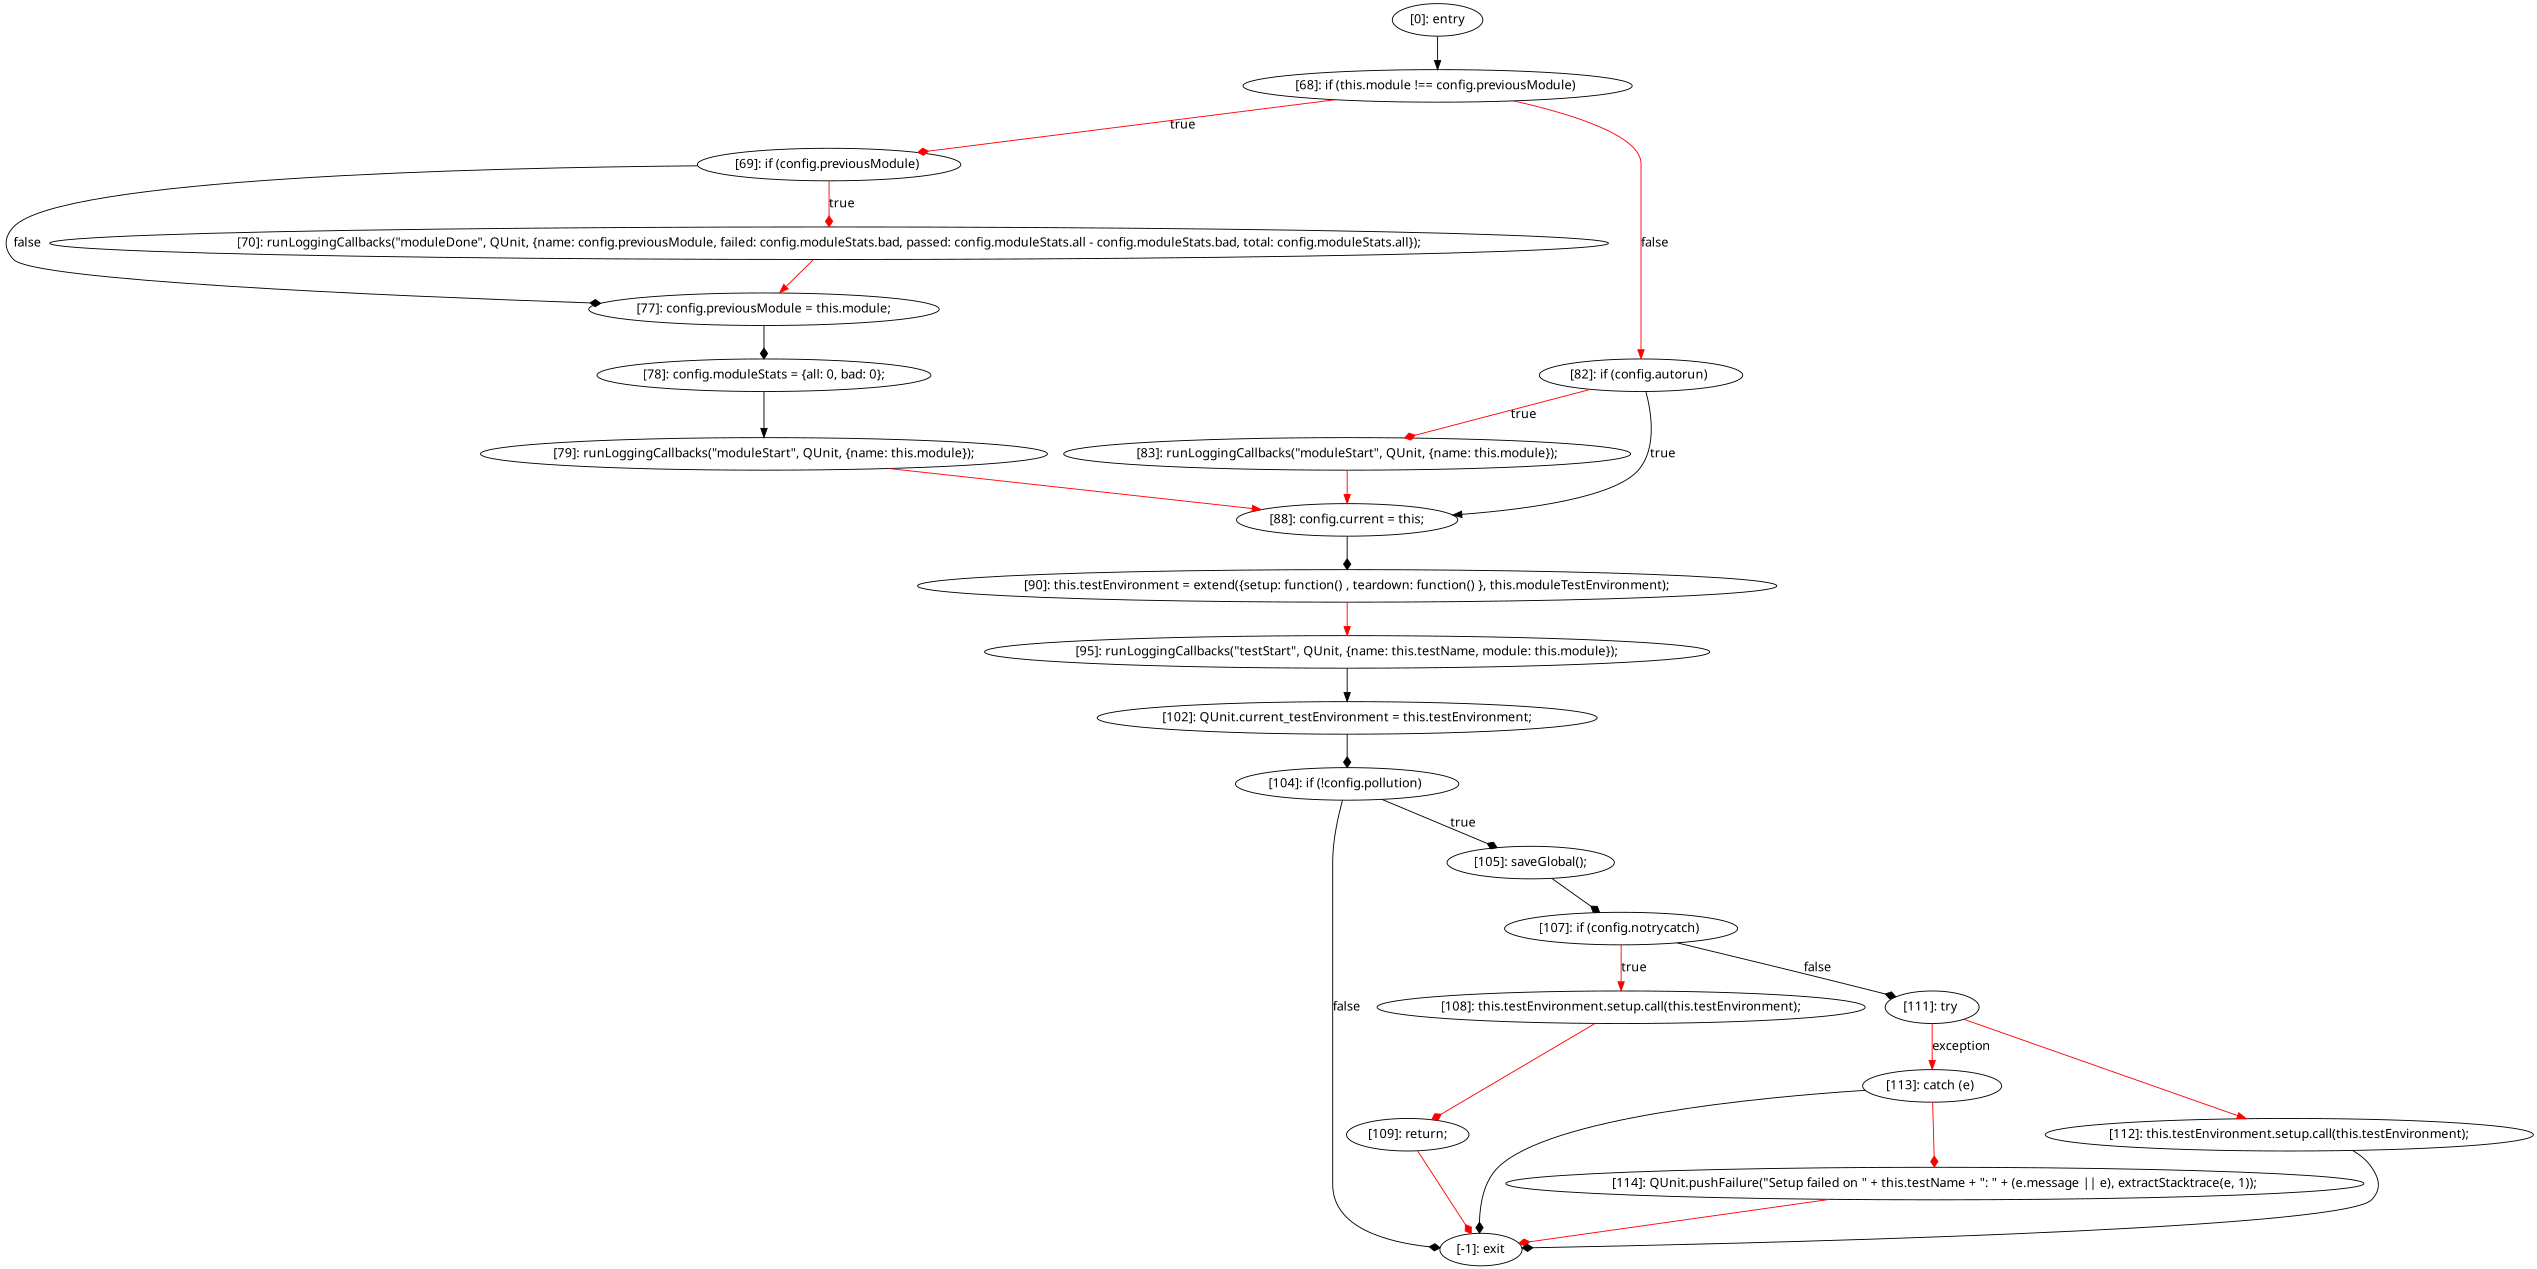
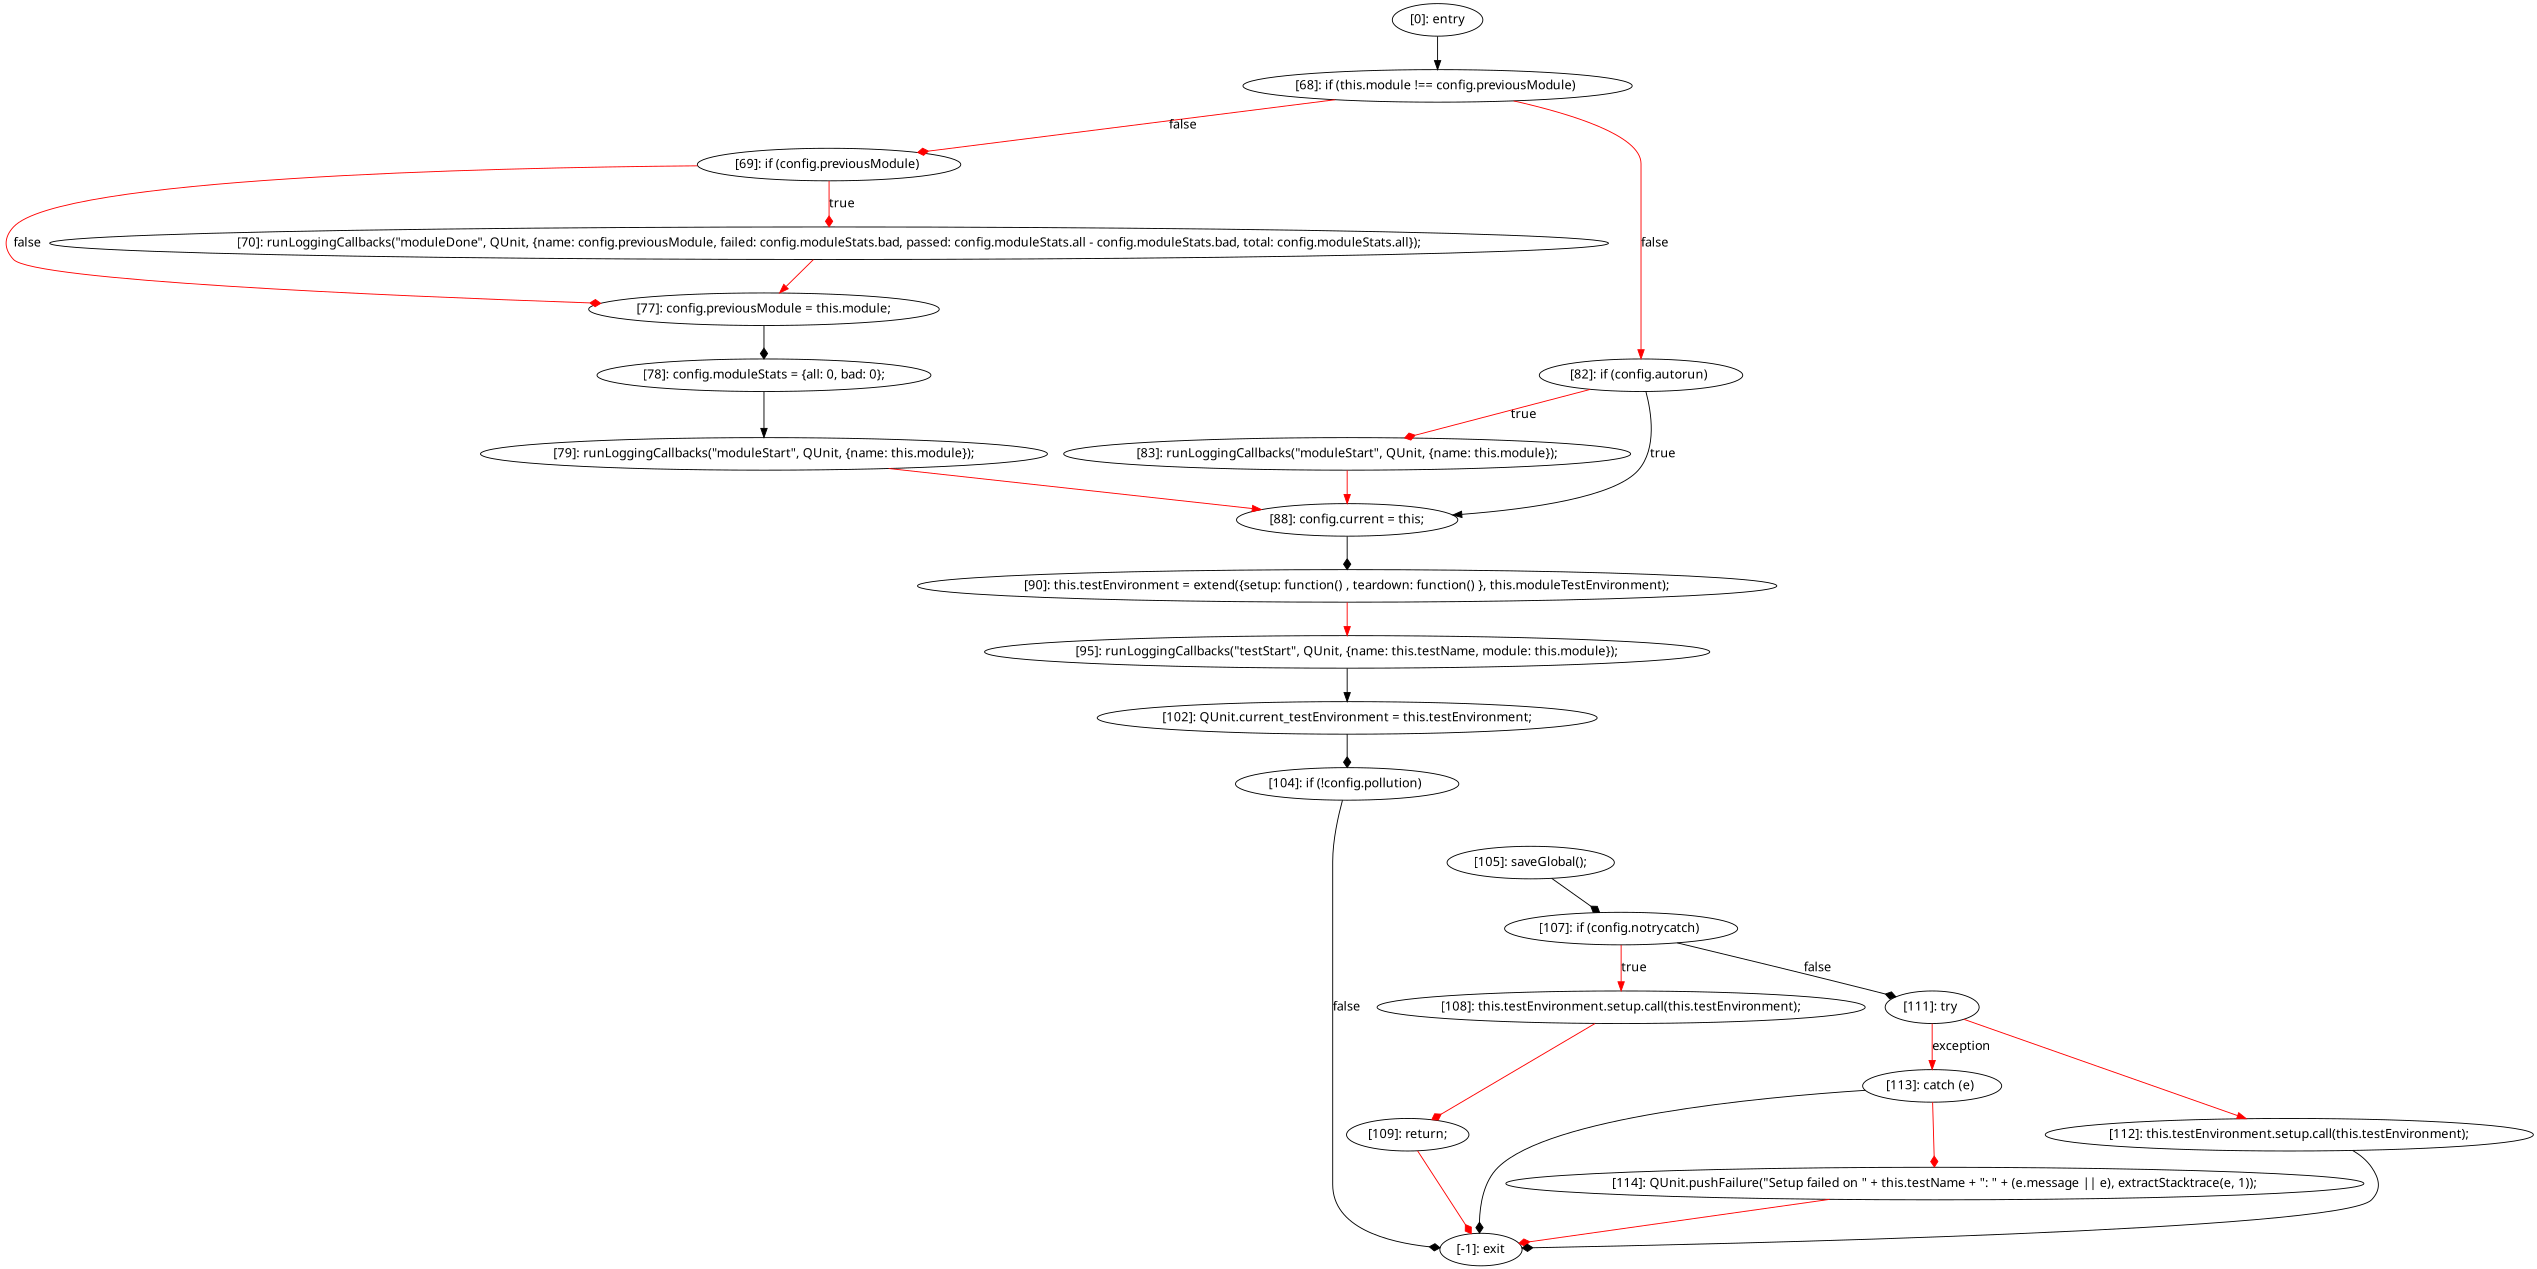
(1183, 125) -> (1183, 125)
(47, 210) -> (47, 210)
(1434, 821) -> none
